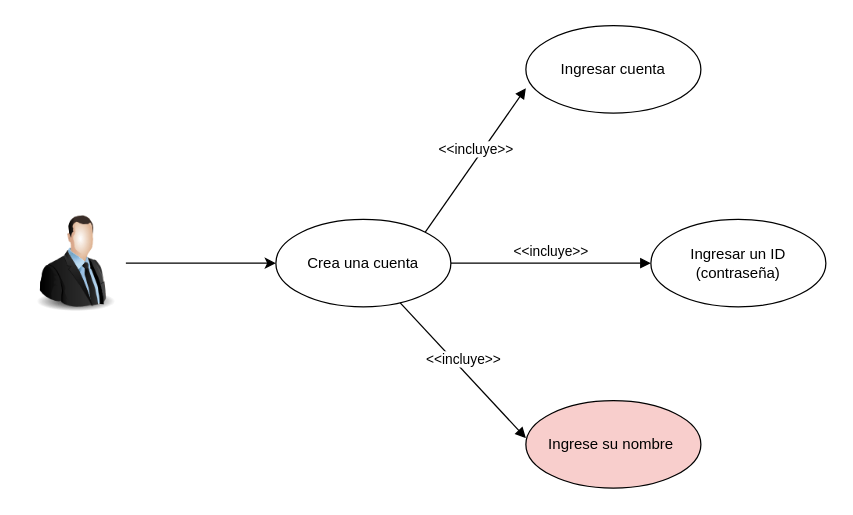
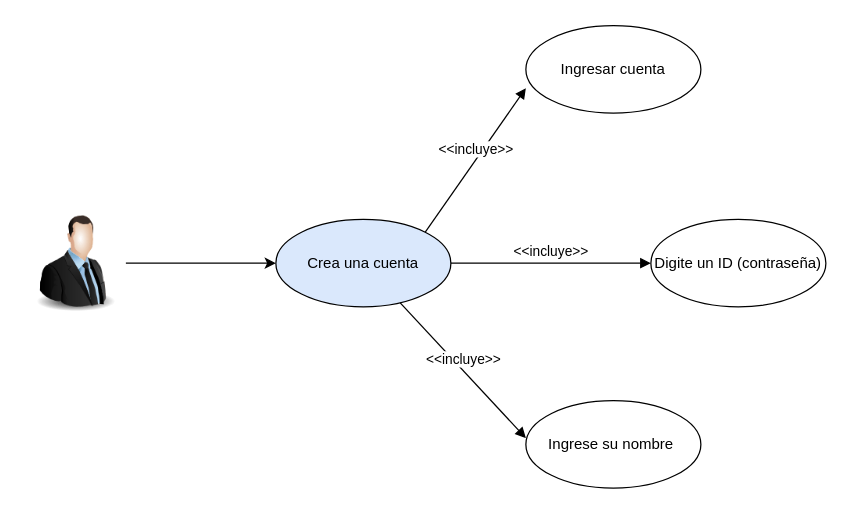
(363, 263) -> (363, 263)
(738, 263) -> (738, 263)
(613, 444) -> (613, 444)
